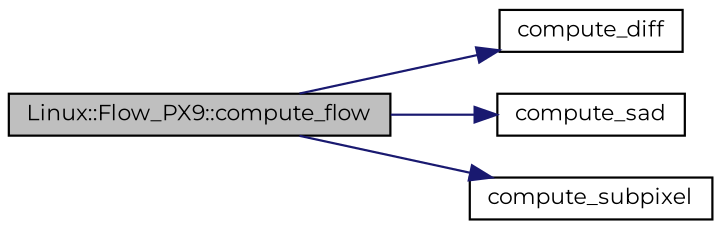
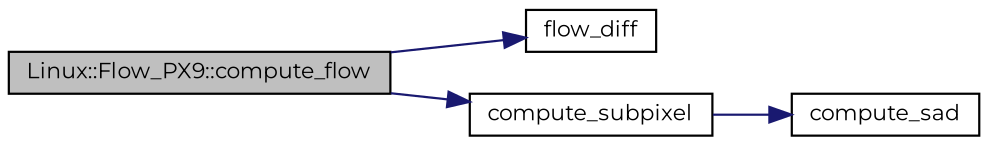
(591, 31) -> (591, 31)
(433, 115) -> (741, 115)
